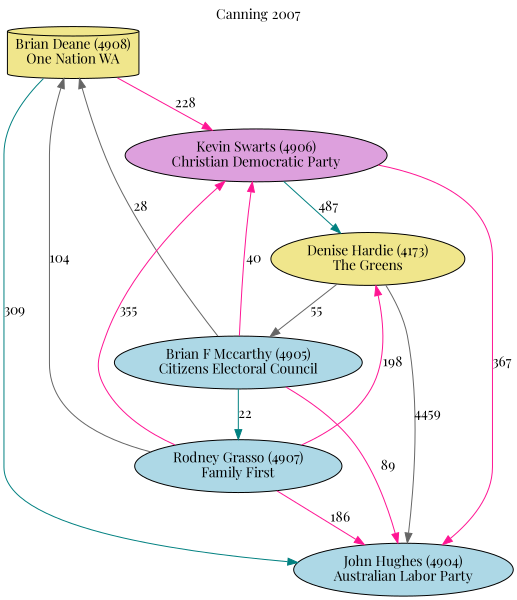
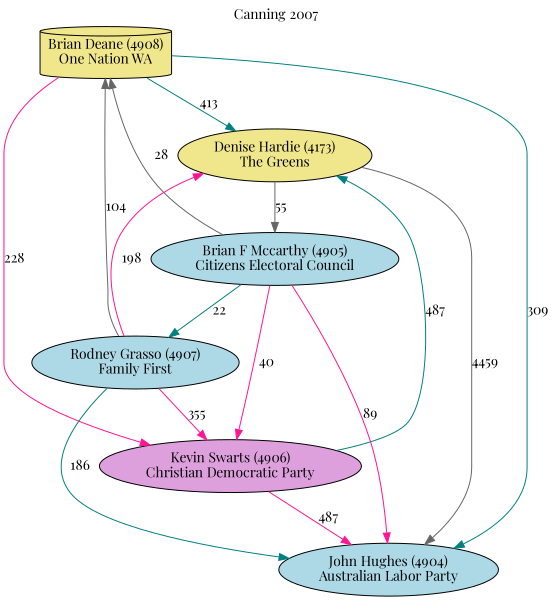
none -> (187, 102)
(502, 363) -> (329, 518)
(316, 515) -> (113, 519)
